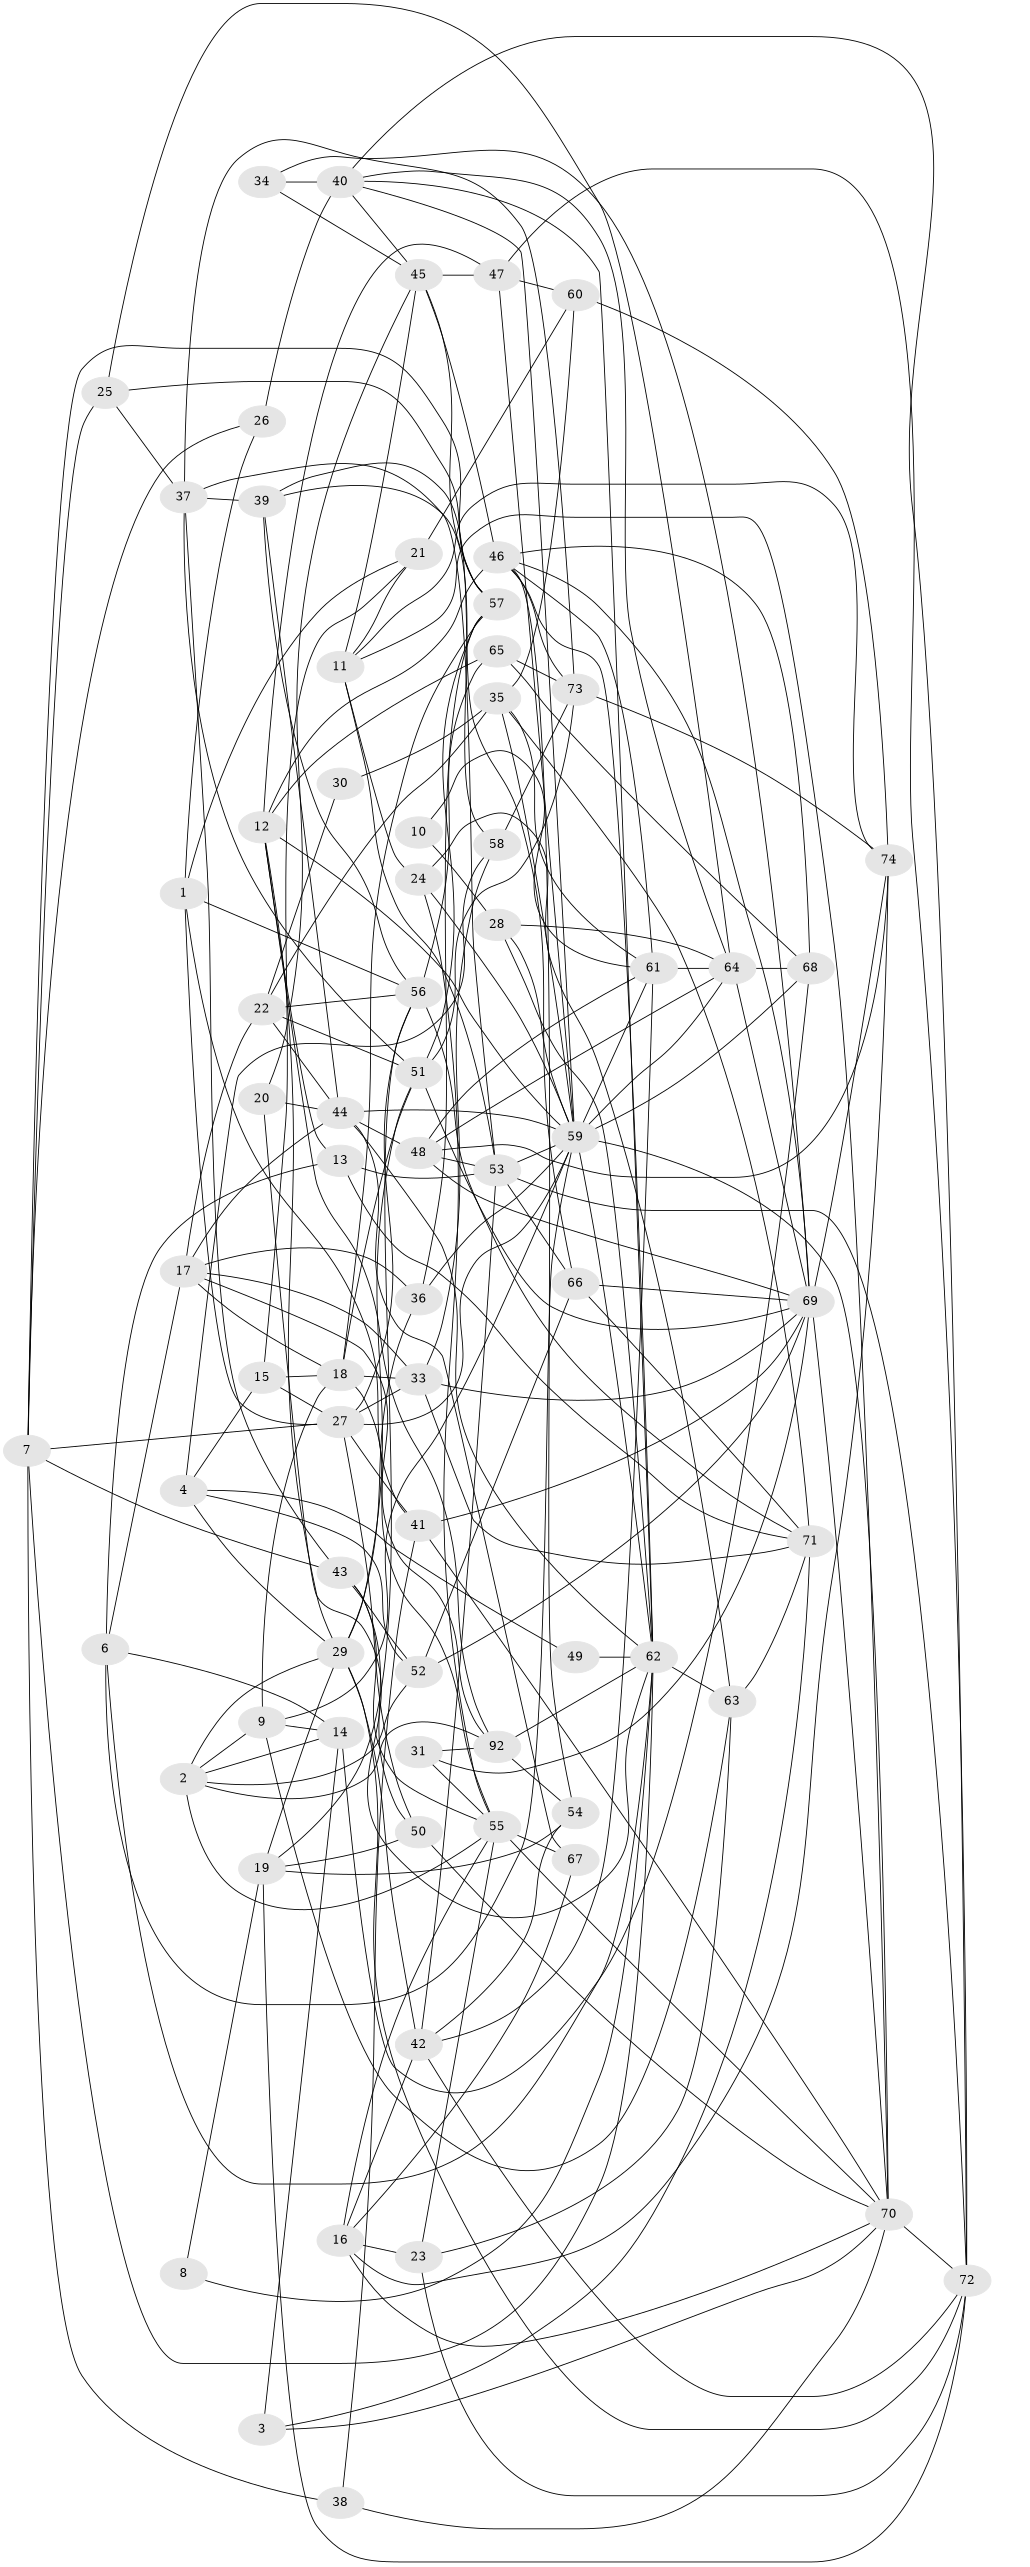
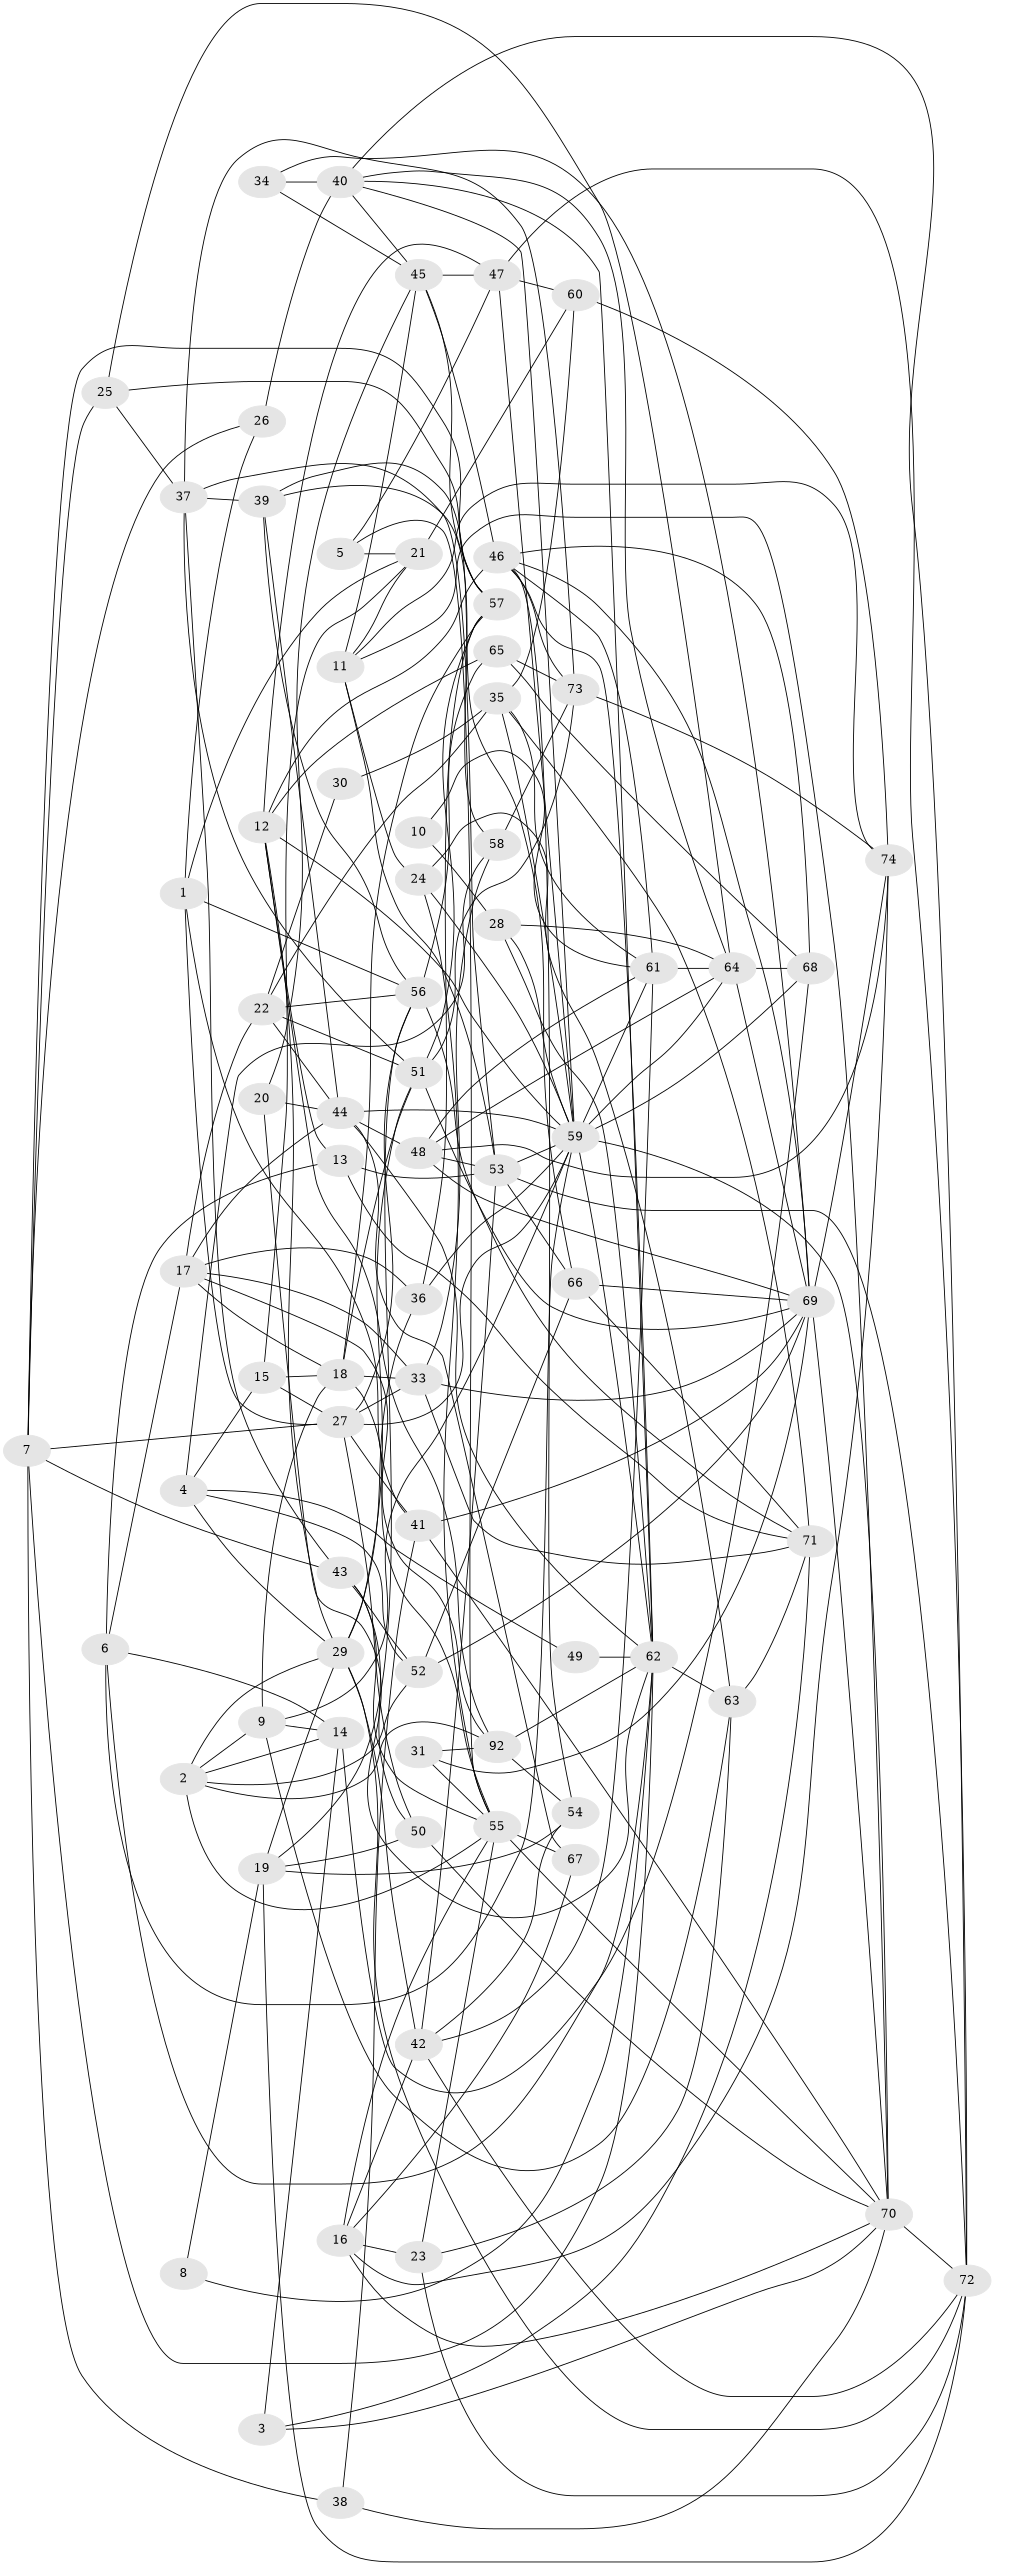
none -> (340, 554)
